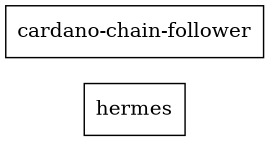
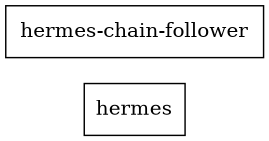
(135, 32) -> (135, 32)
